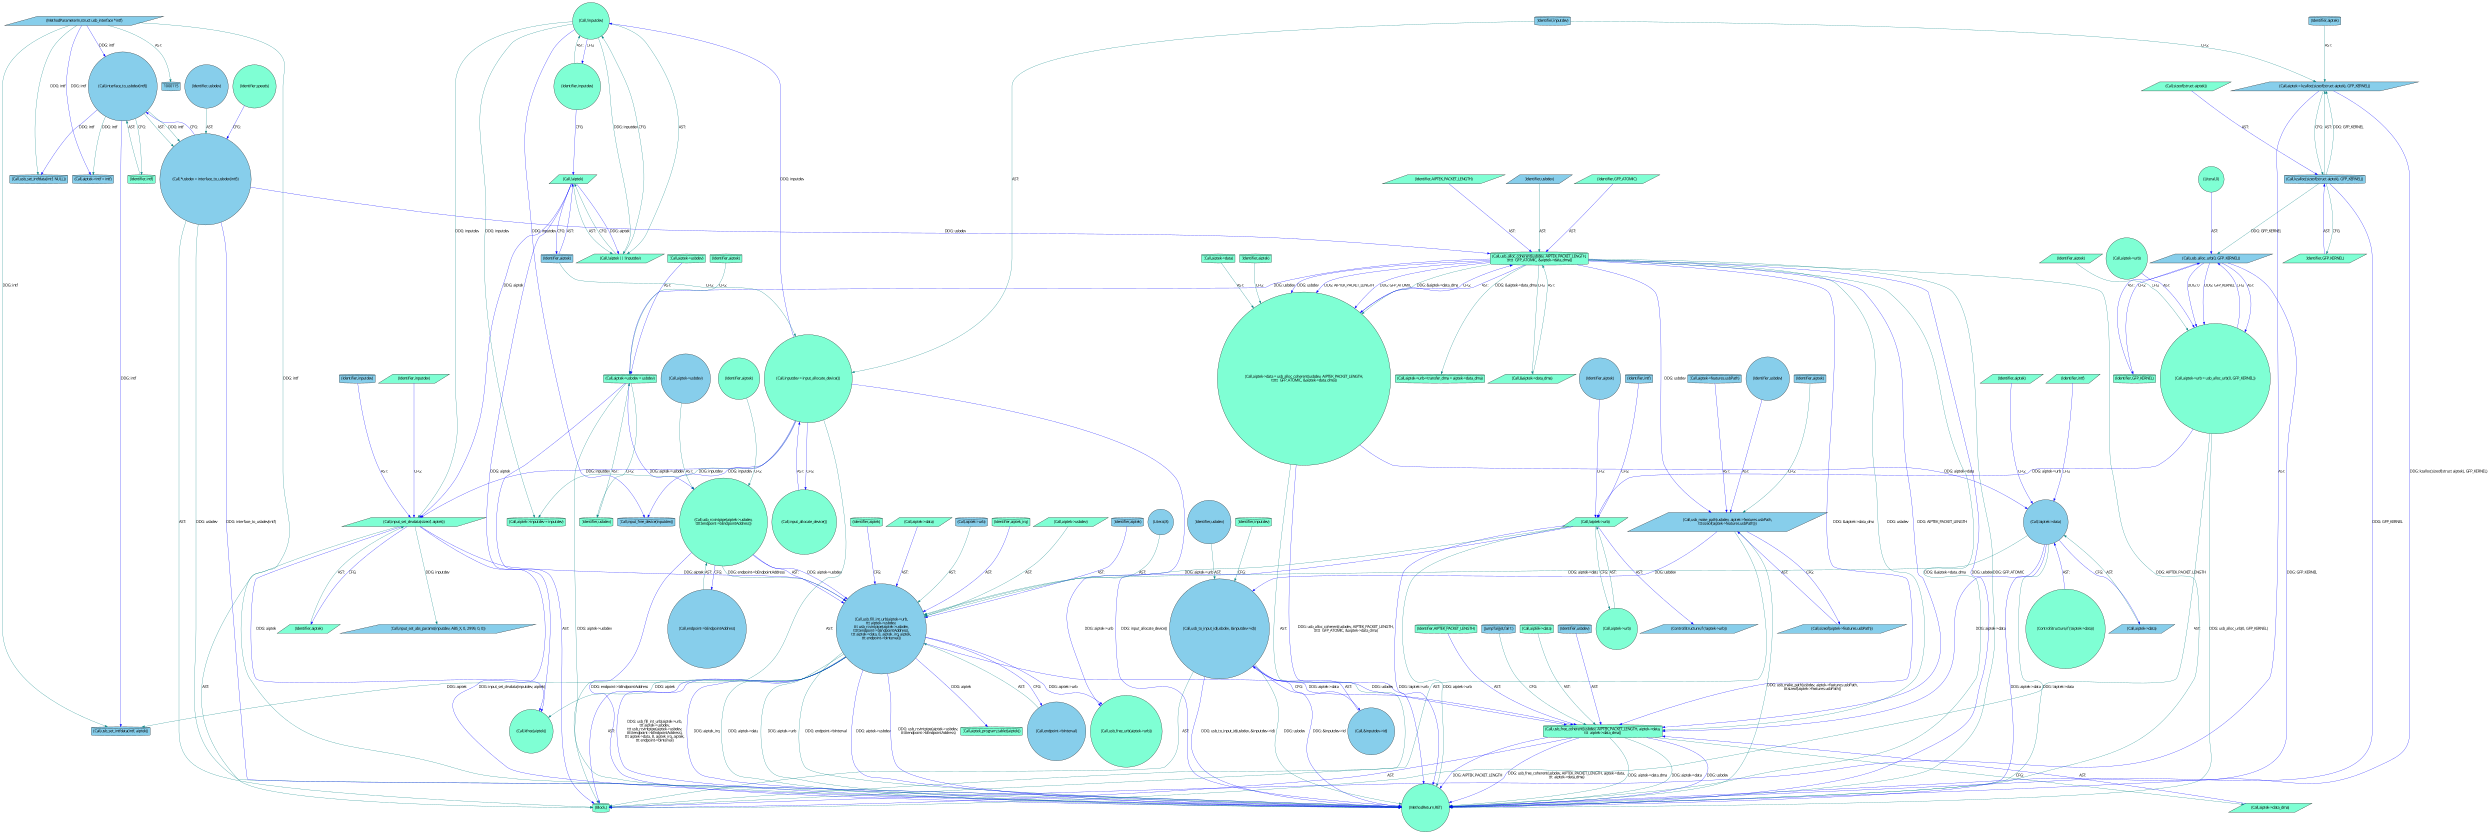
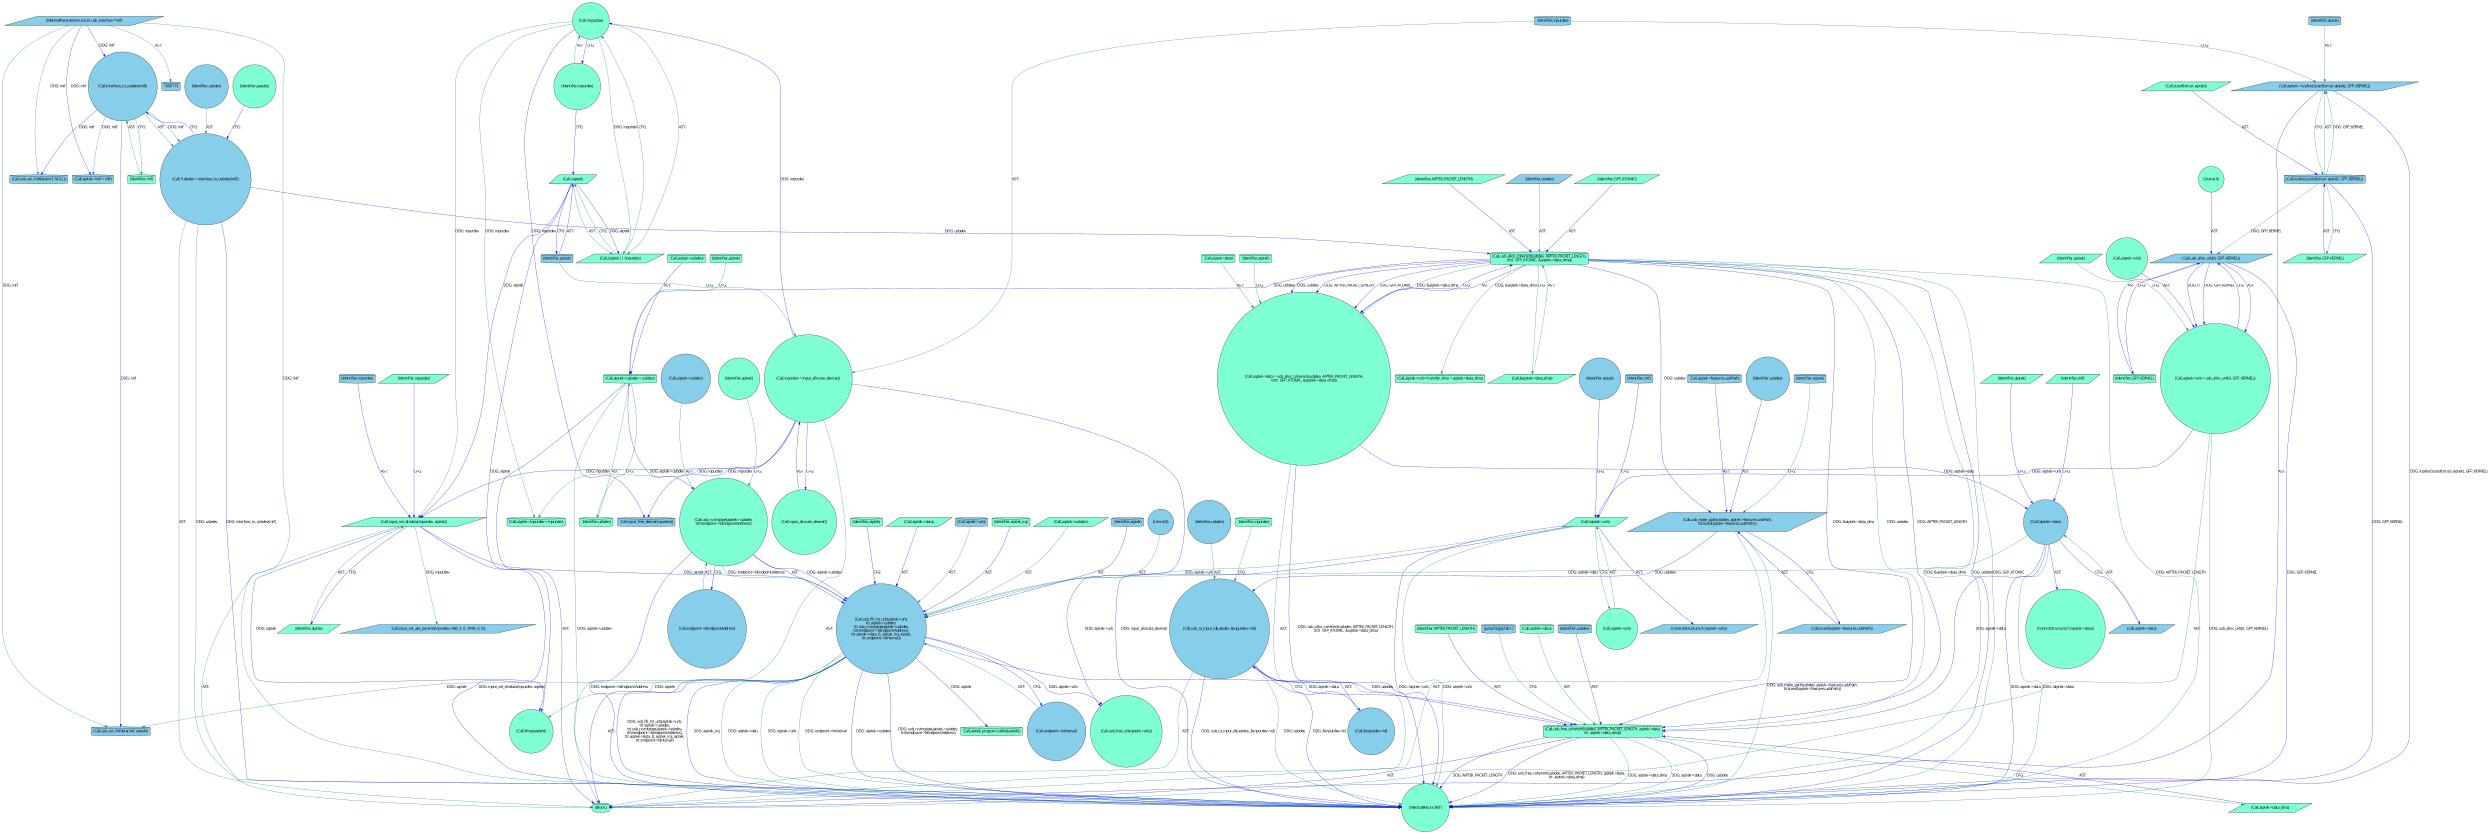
(414, 522) -> (414, 522)
(2061, 567) -> (2053, 566)
